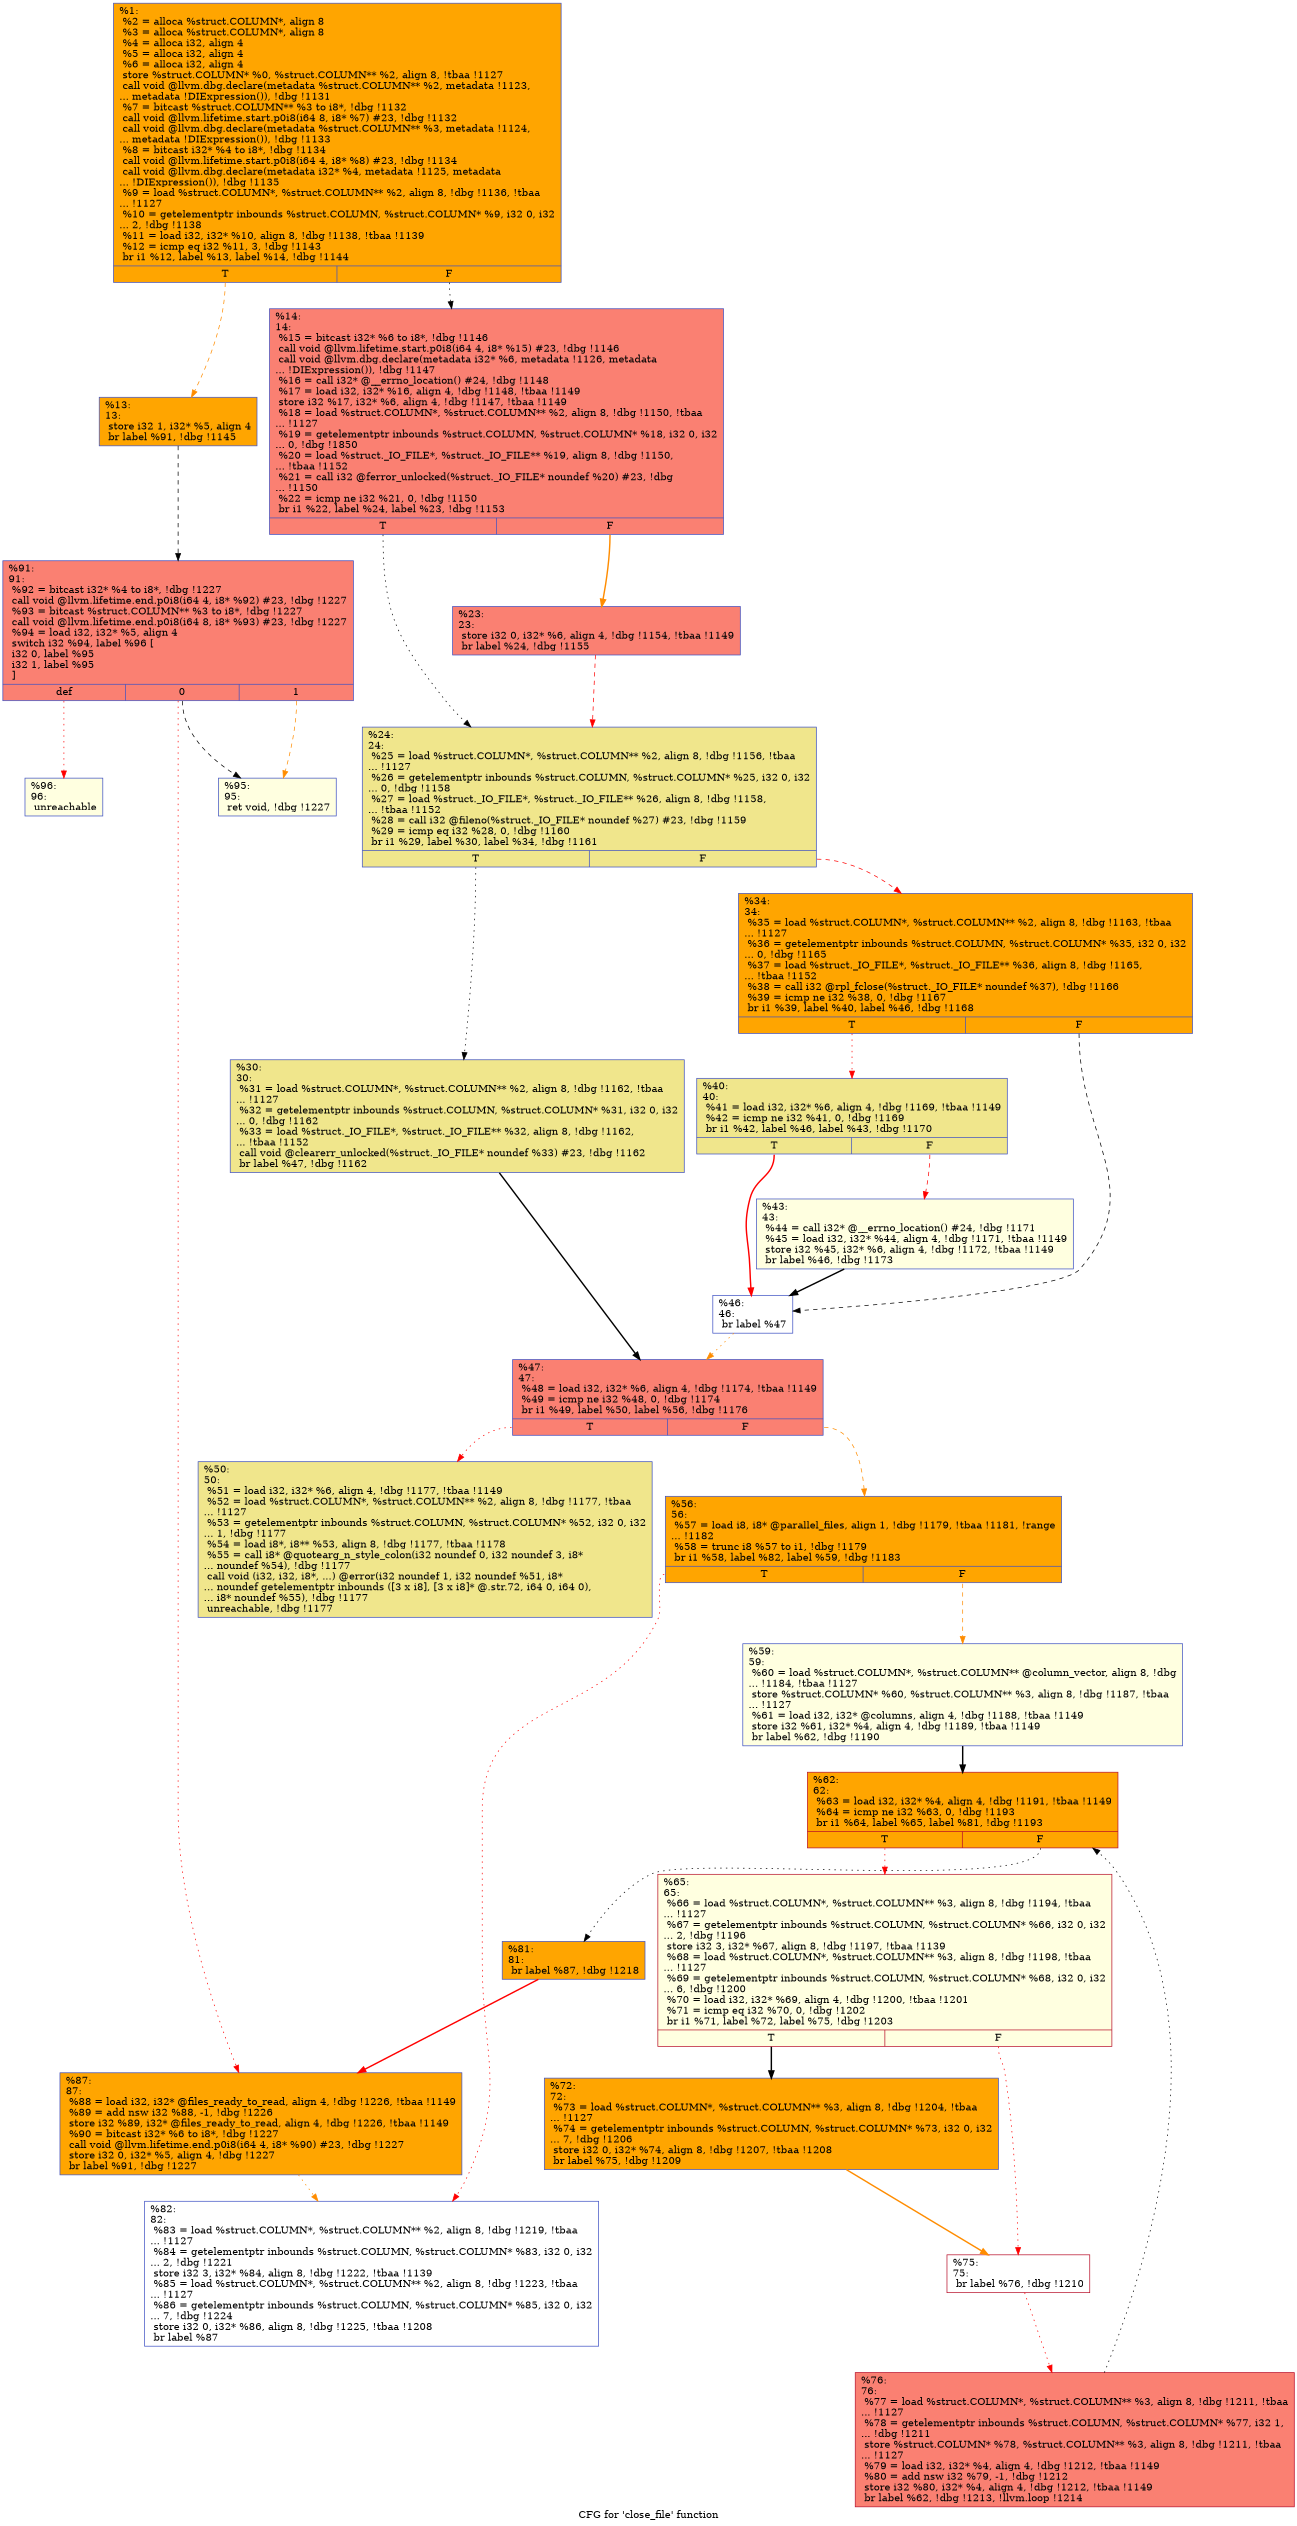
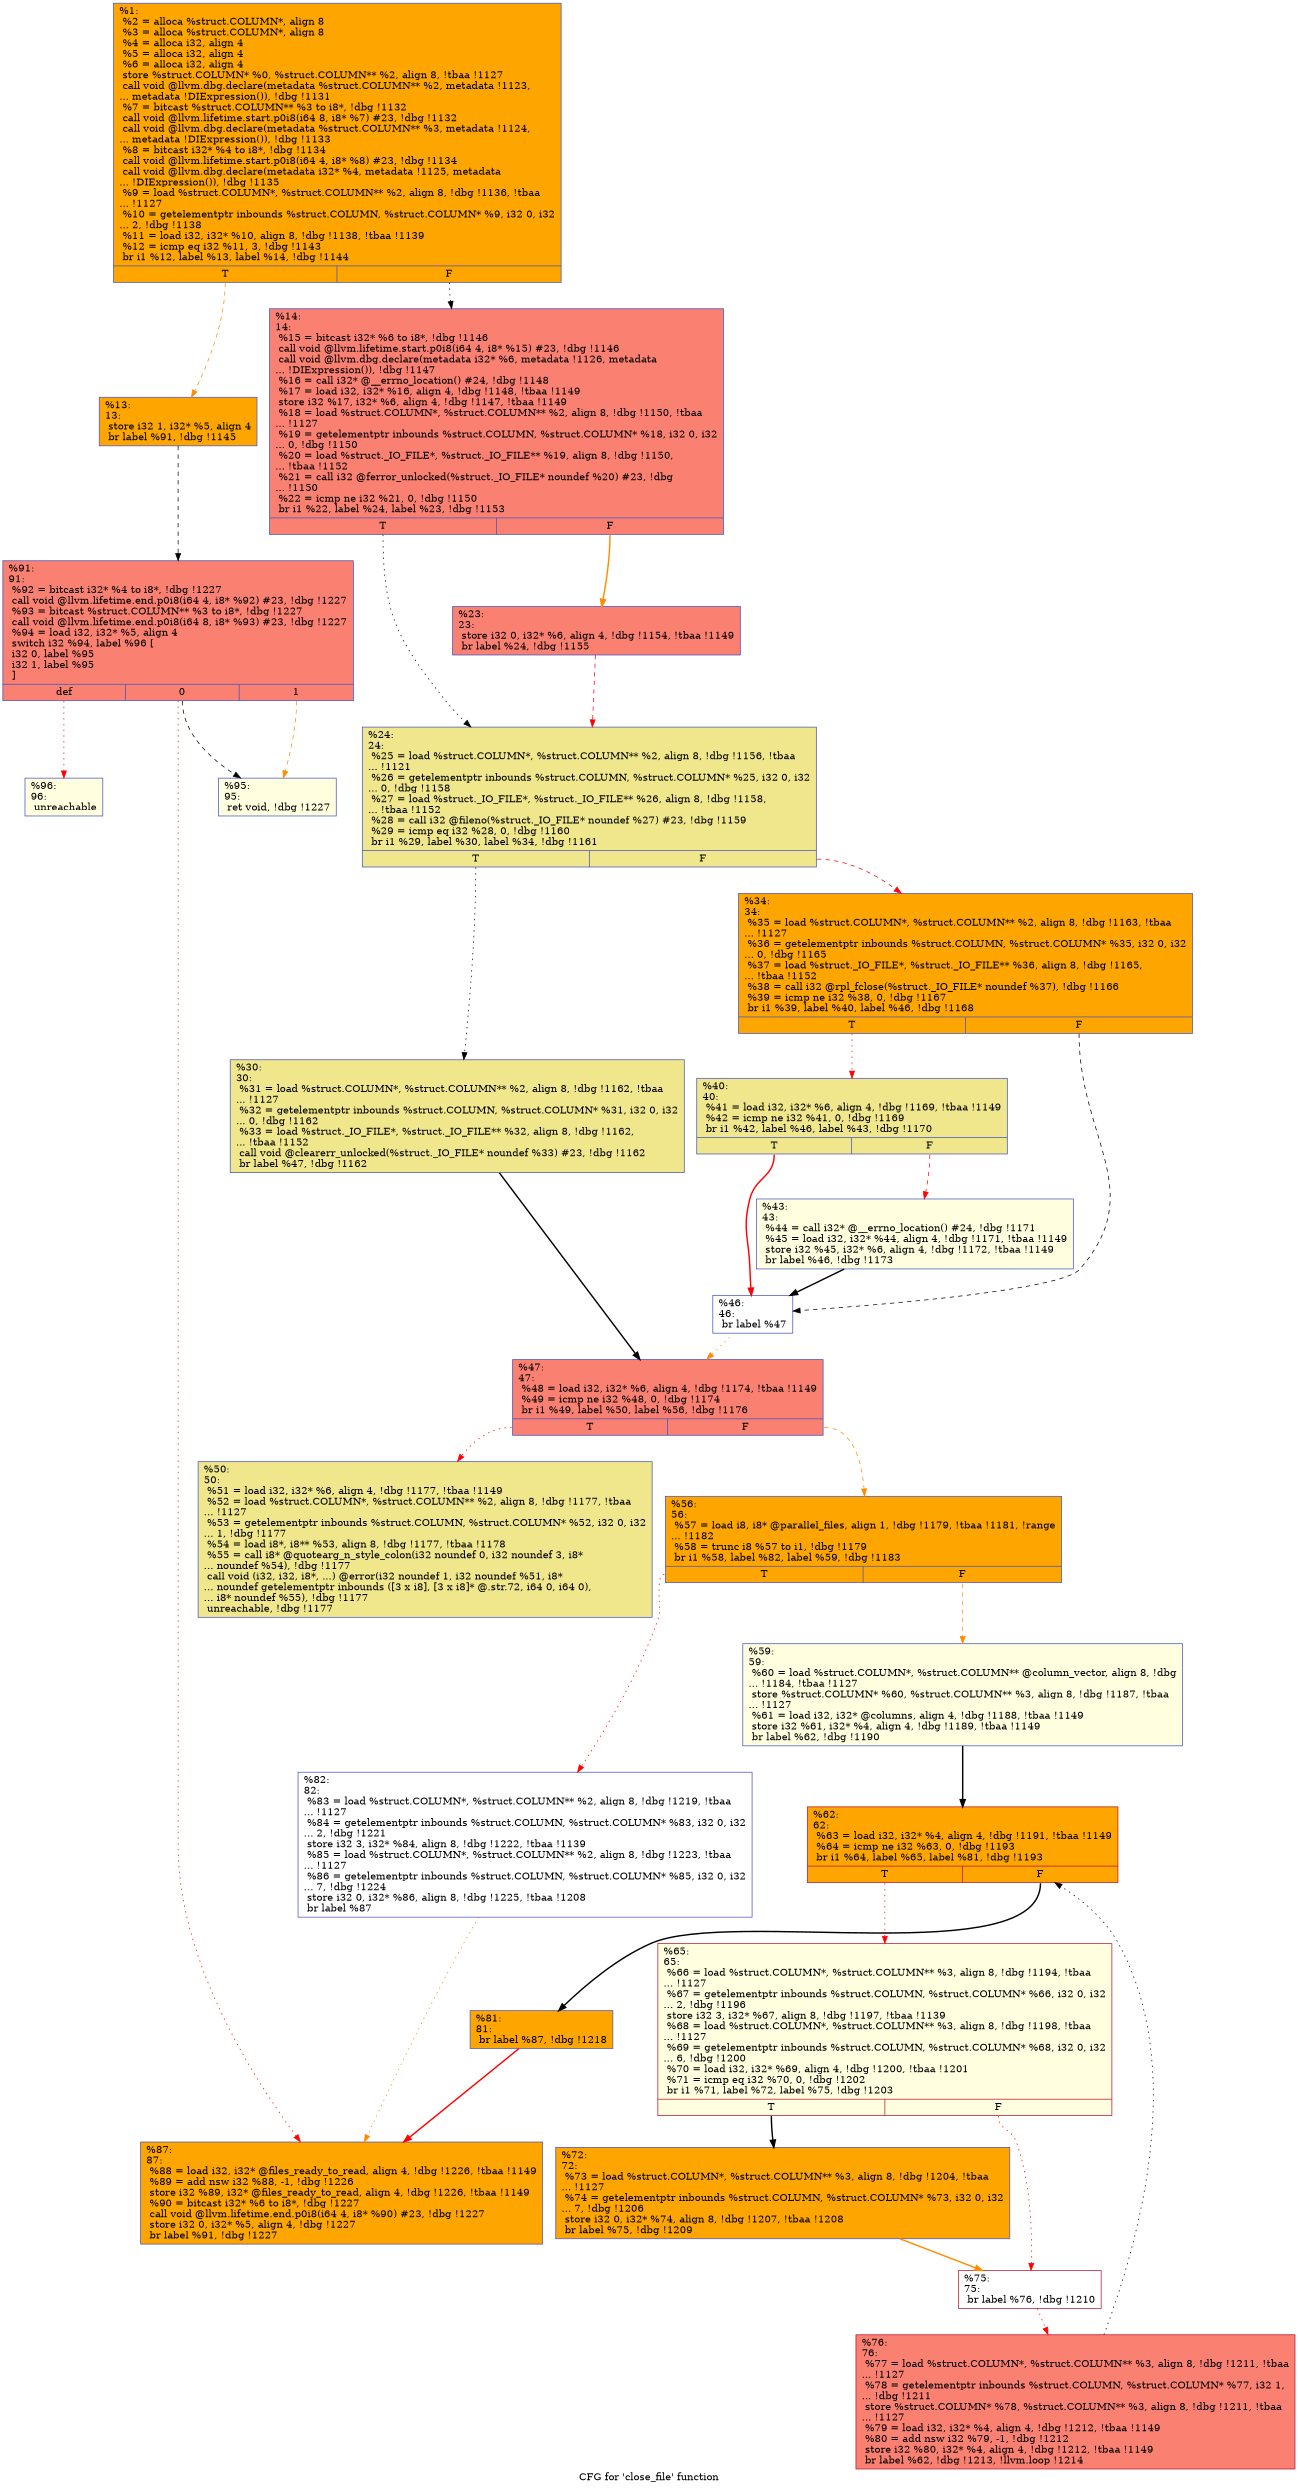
(317, 445) -> (317, 445)
(390, 767) -> (390, 767)
(804, 1869) -> (801, 1932)
(306, 2185) -> (421, 2025)
